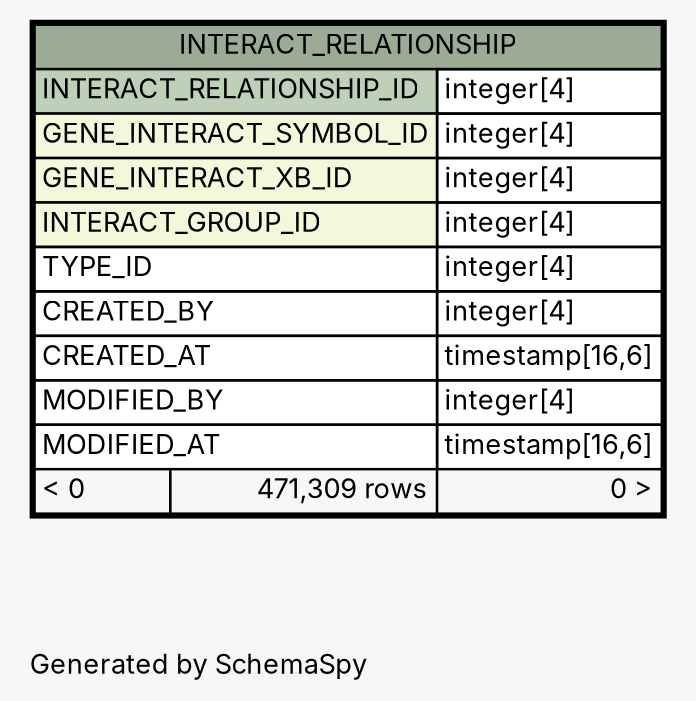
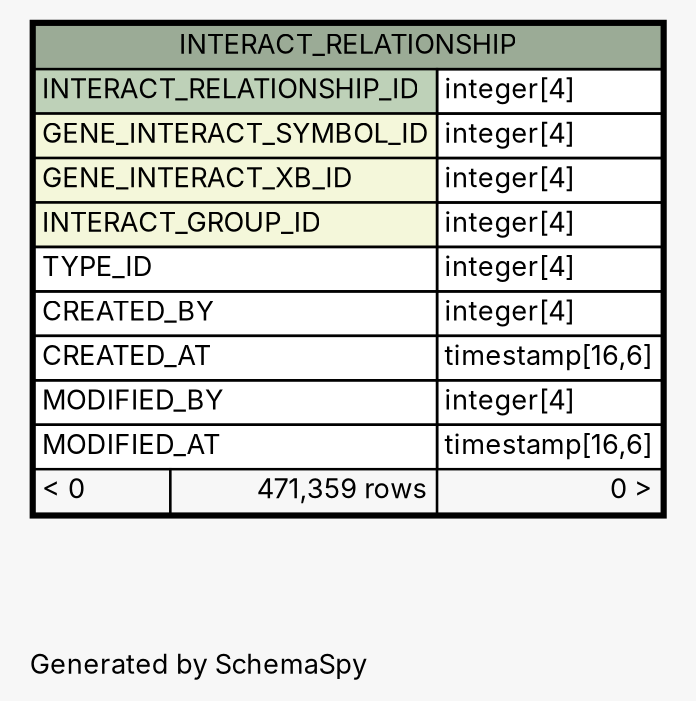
(343, 490) -> (343, 490)
